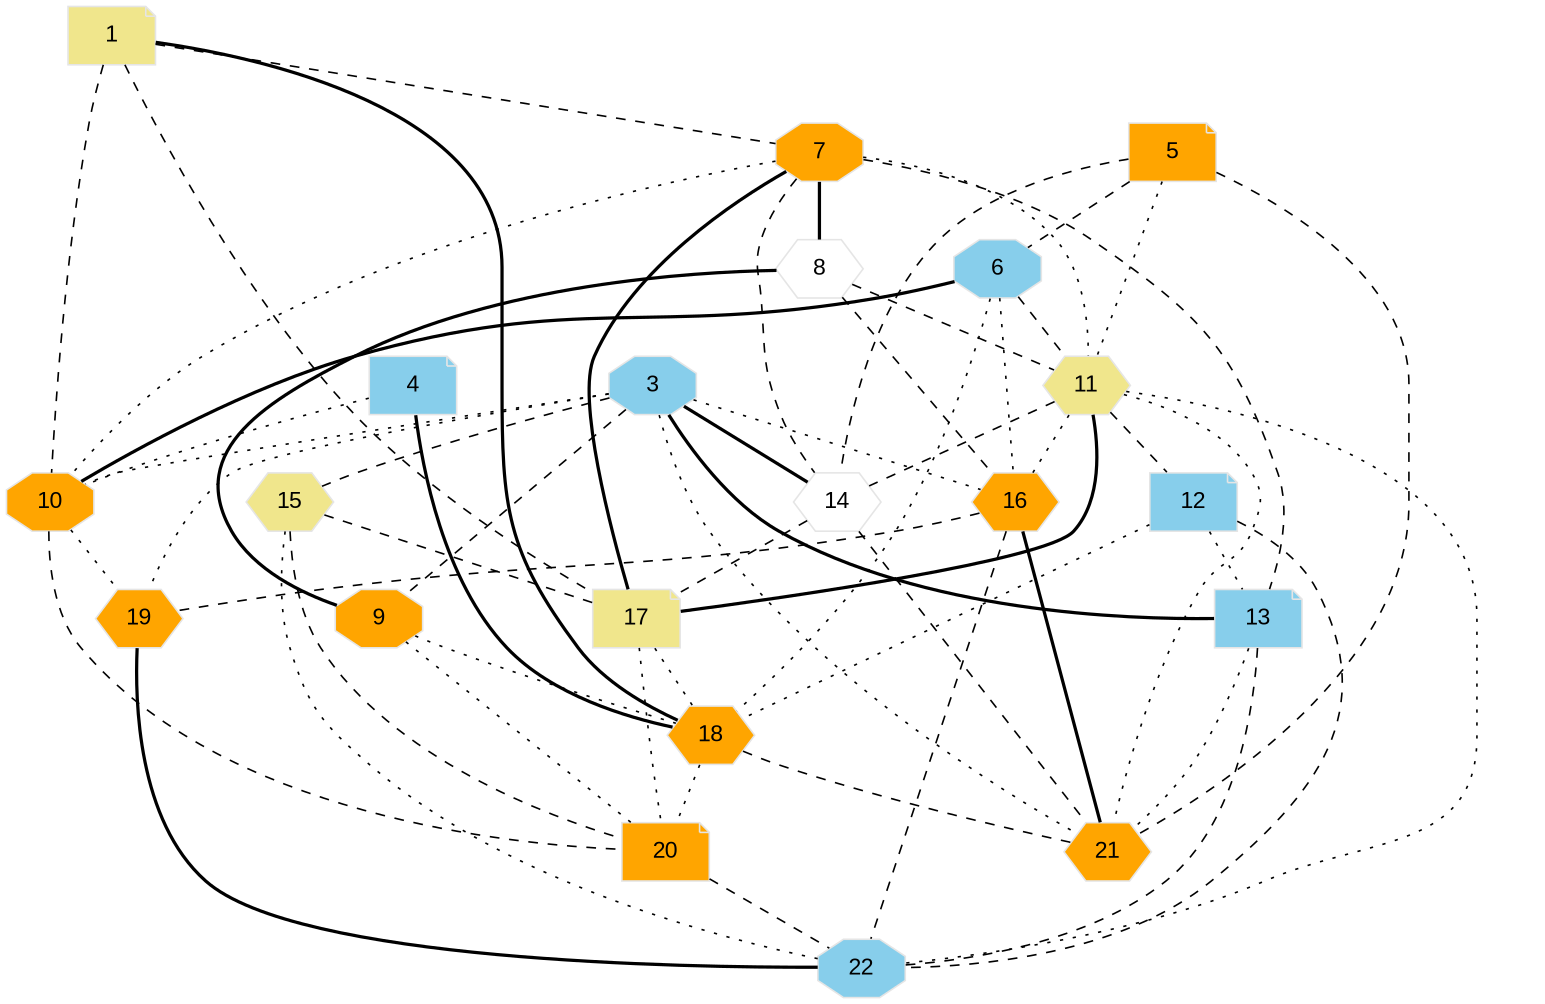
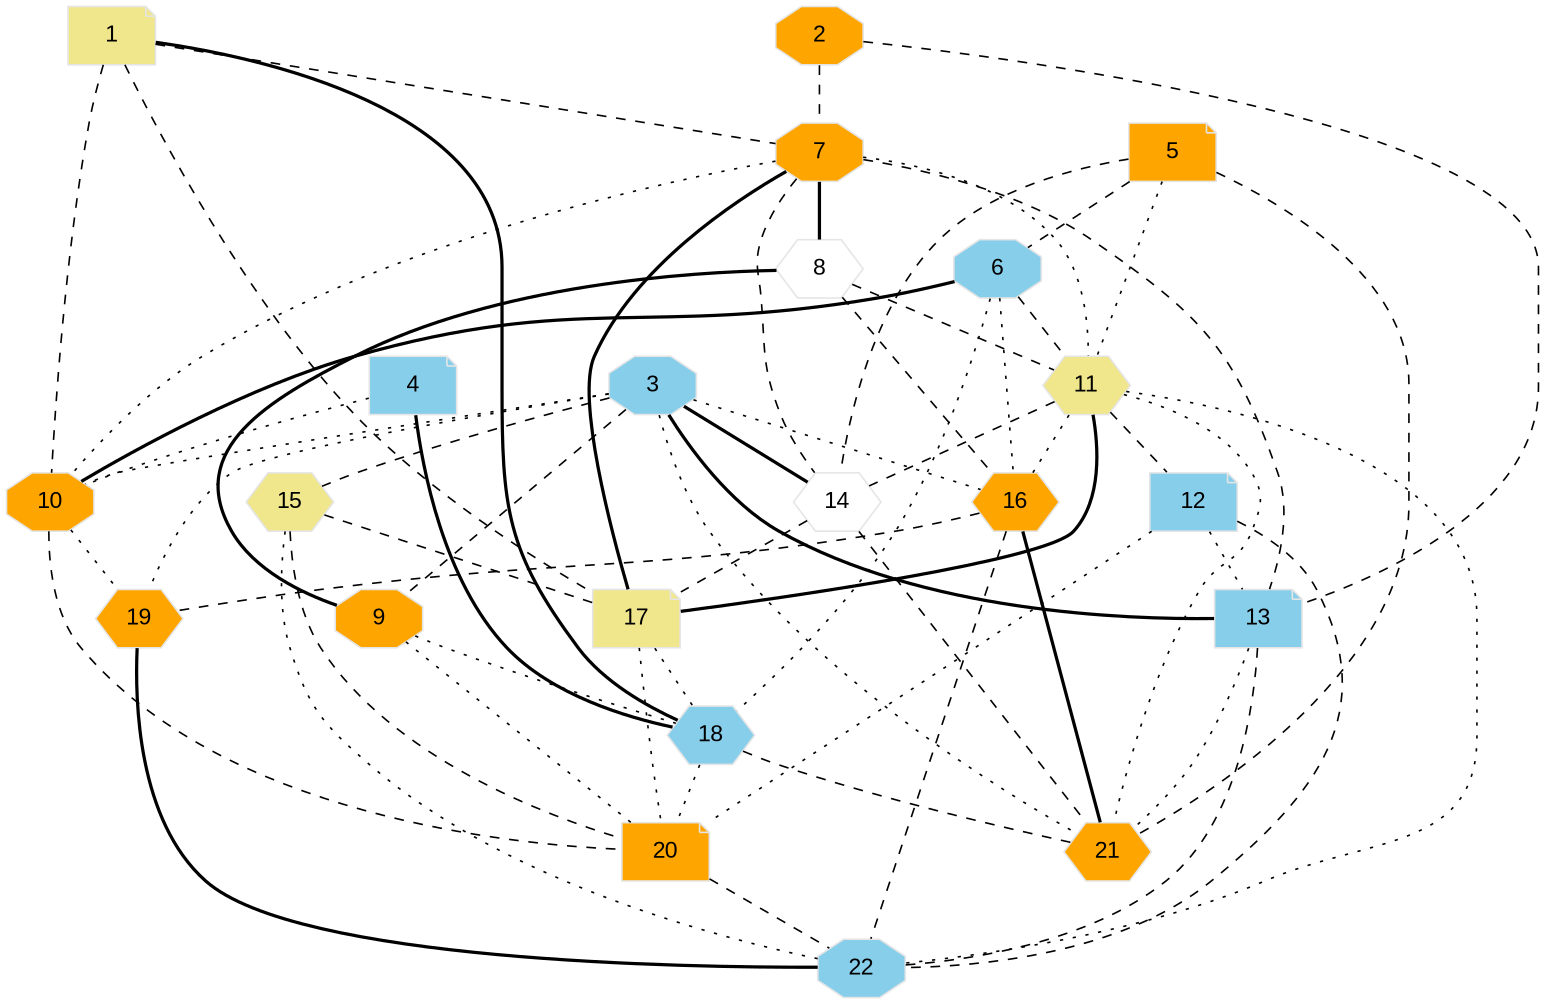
none -> (819, 36)
(946, 622) -> (930, 677)
(711, 735) -> (711, 735)
